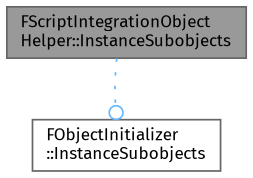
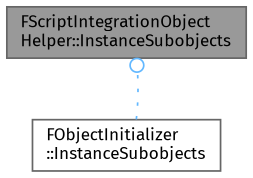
(115, 82) -> (138, 96)
